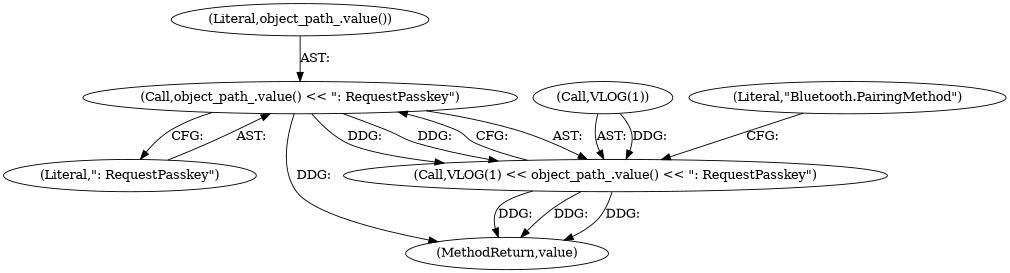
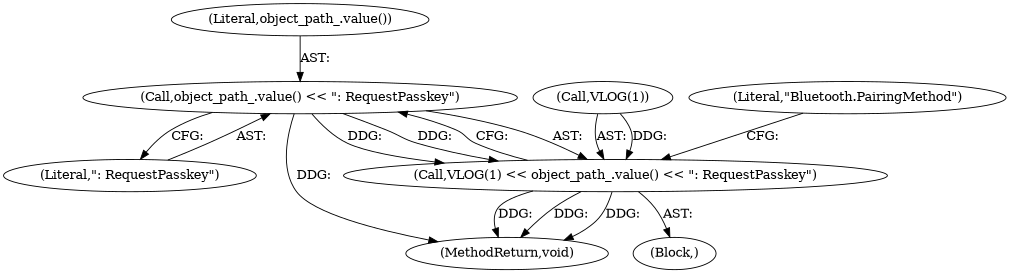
(507, 254) -> (507, 254)
none -> (675, 254)
